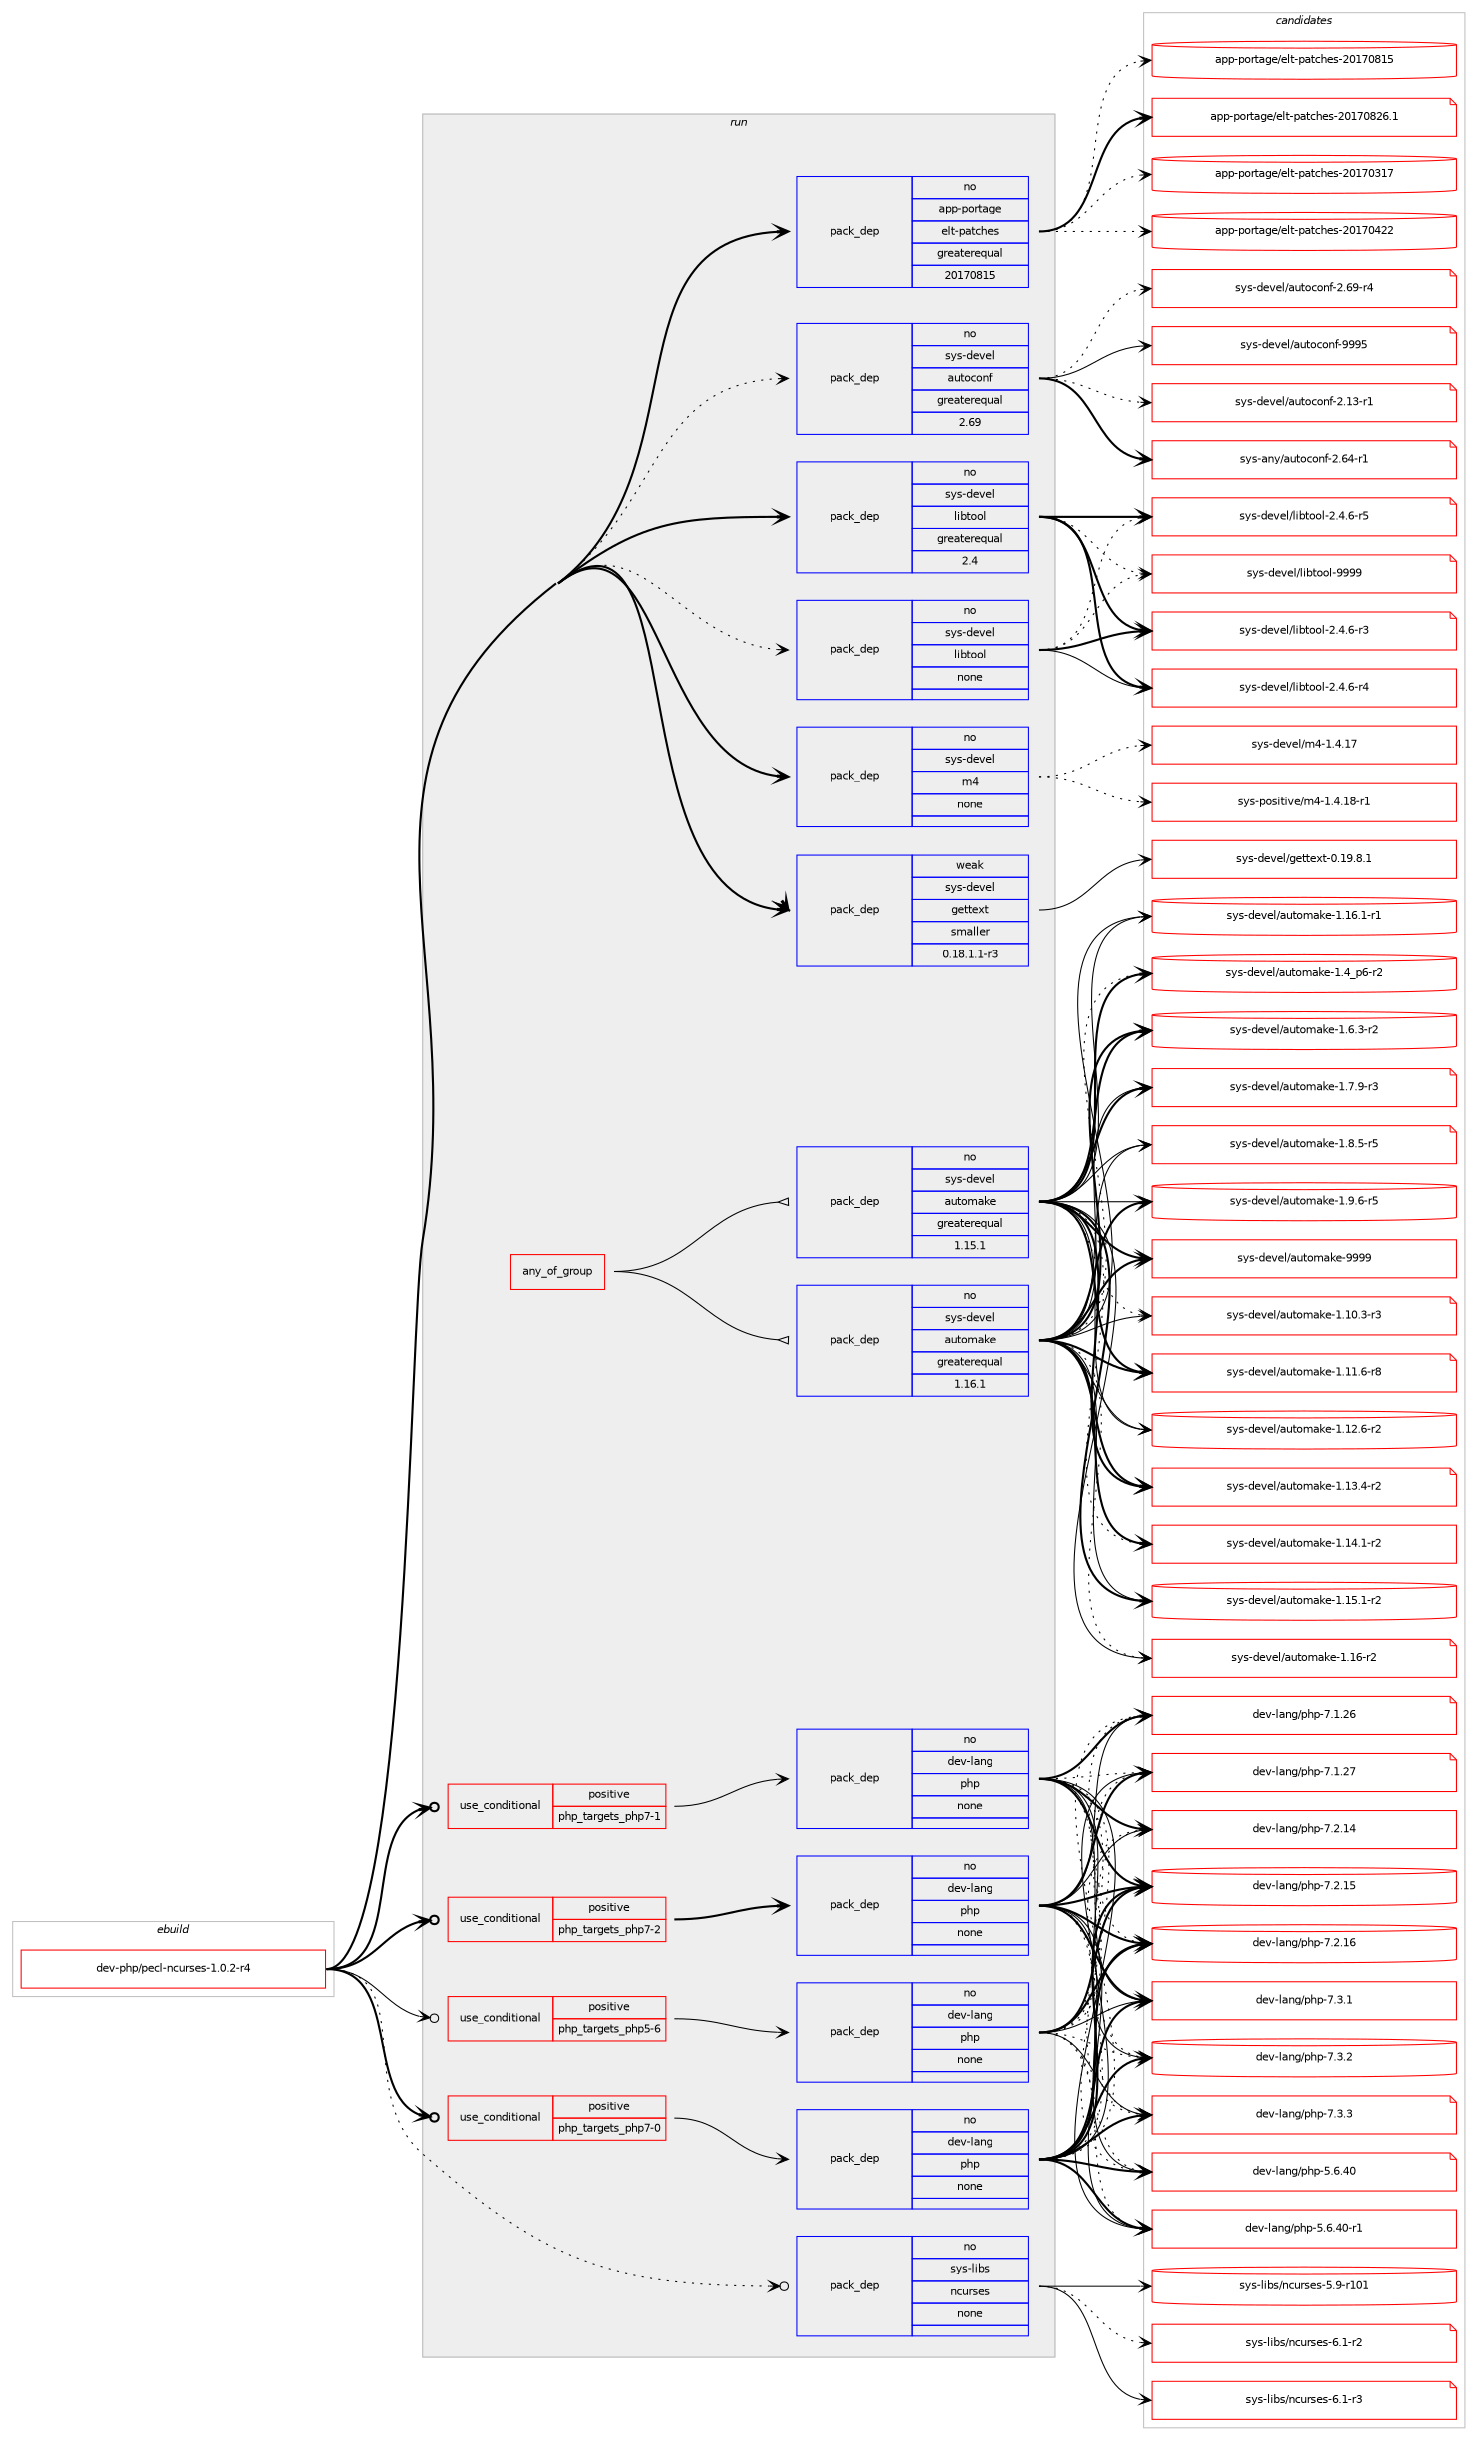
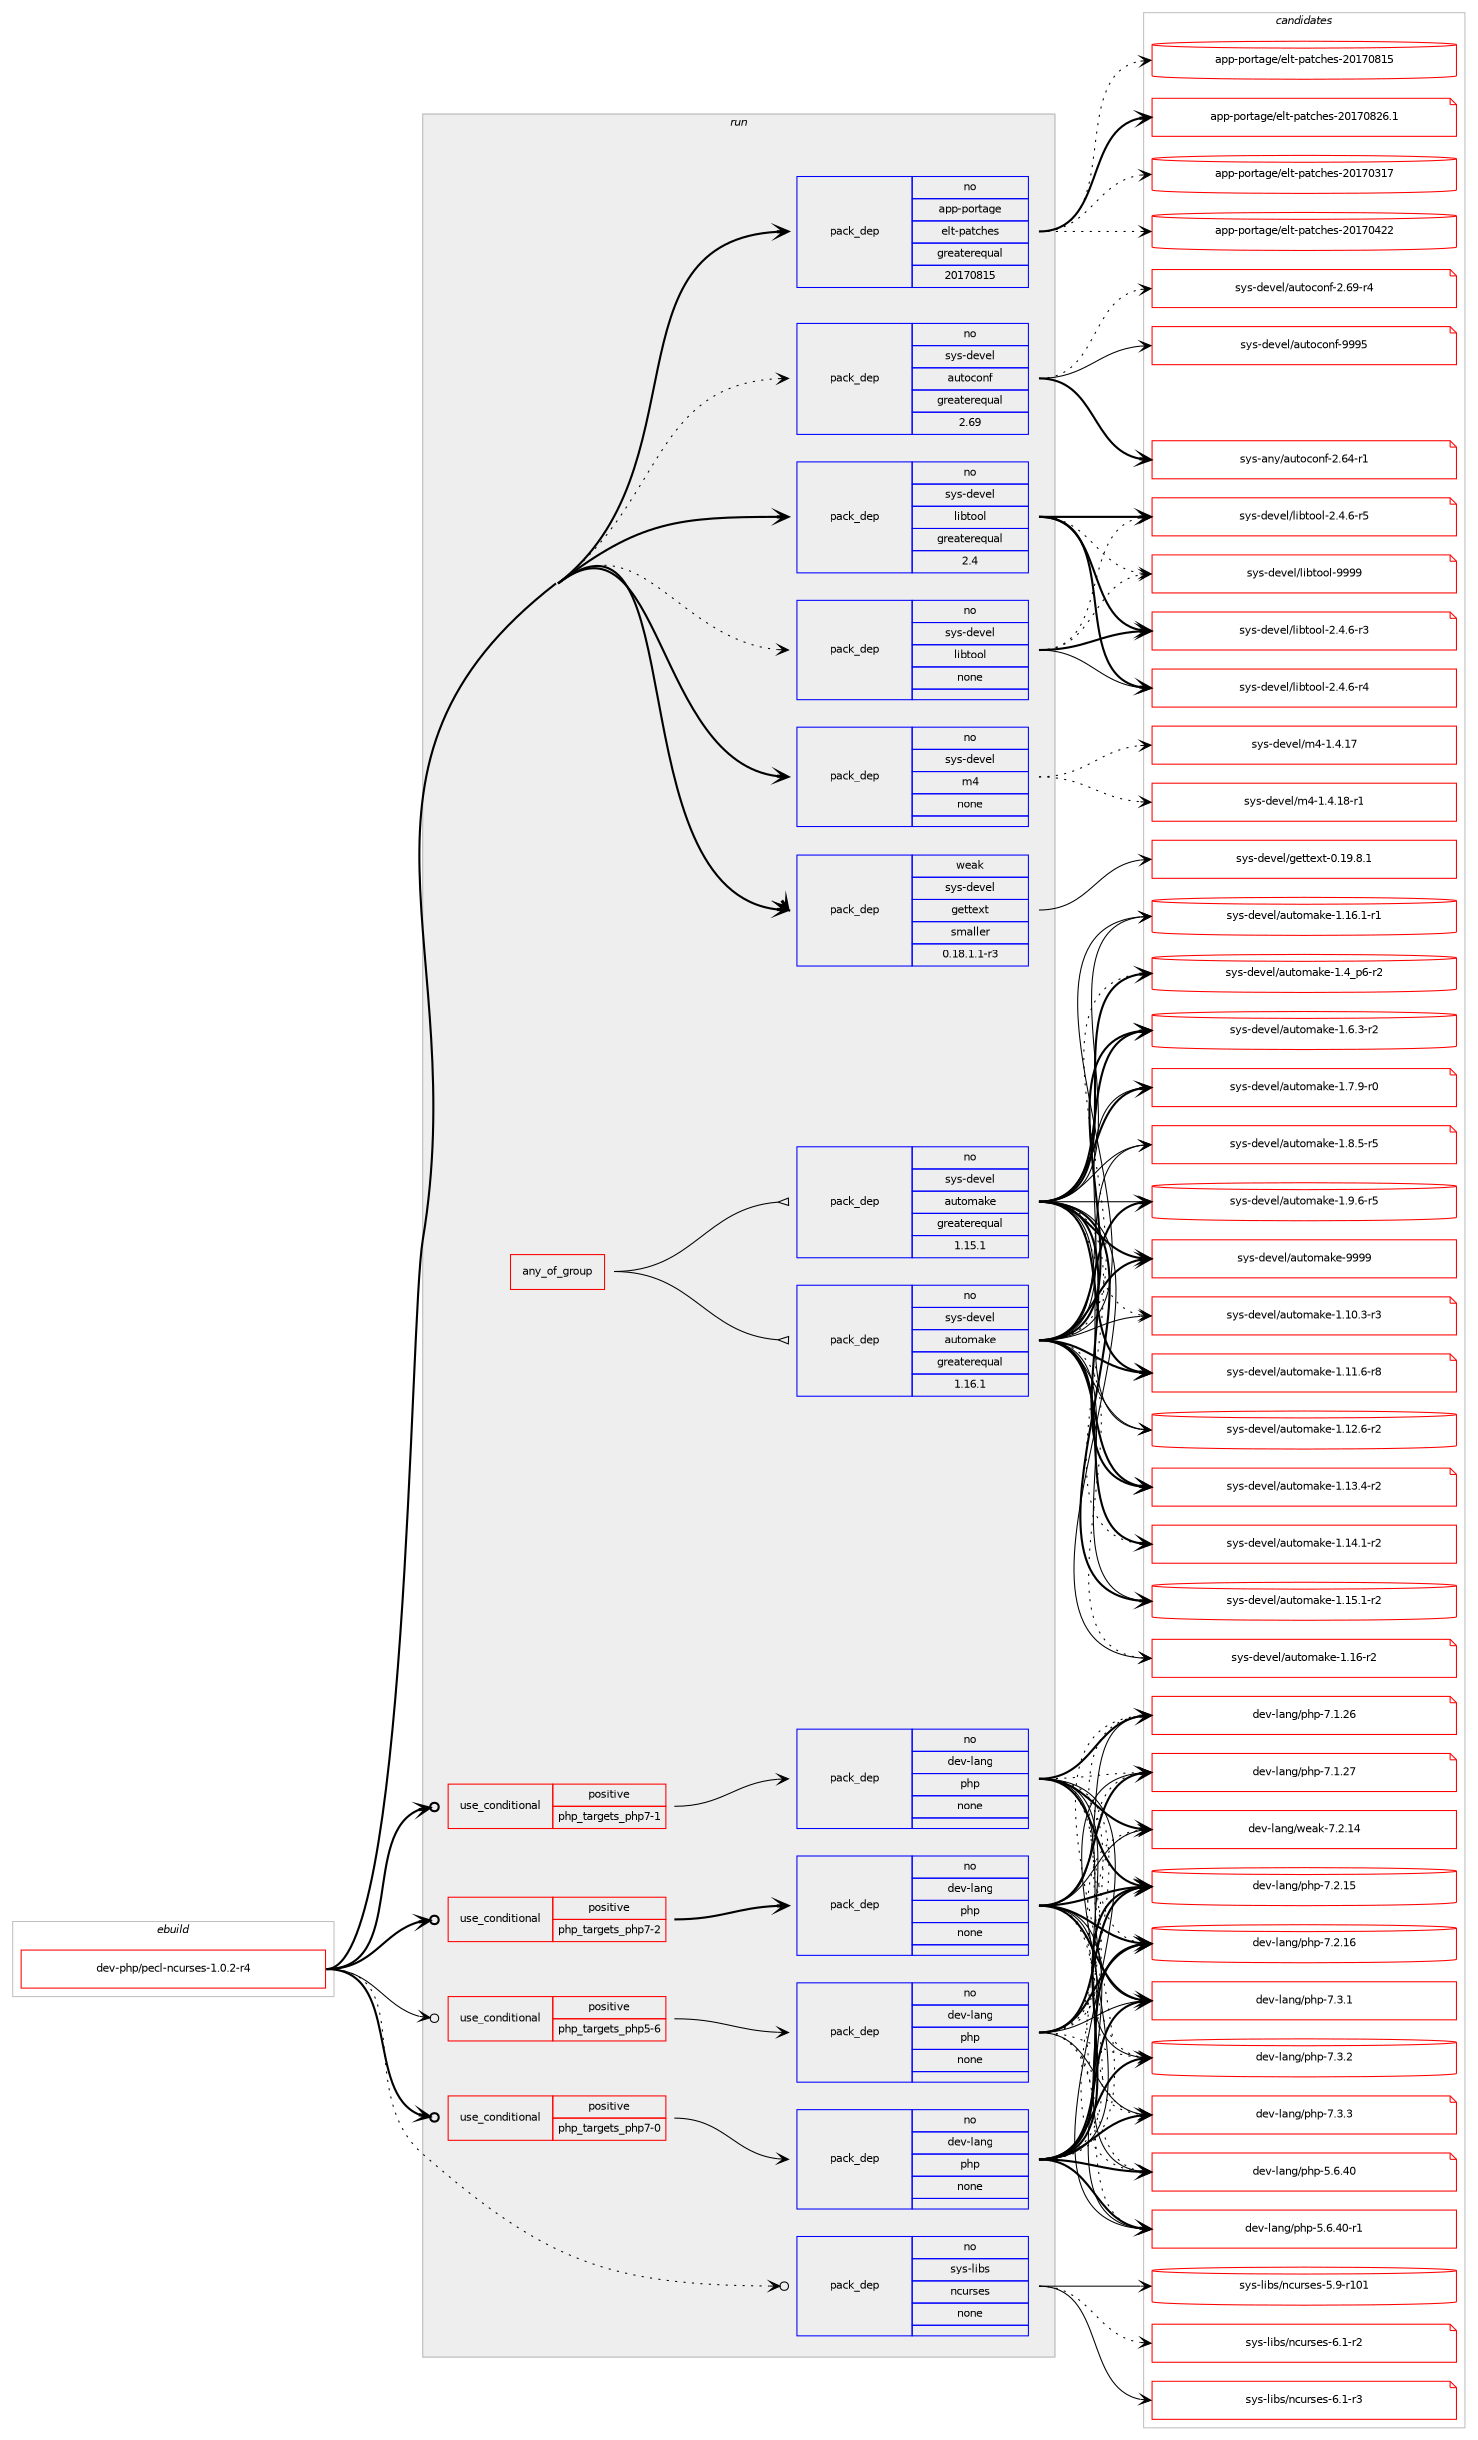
(1304, 403) -> none
(1304, 802) -> (1304, 802)
(1304, 1088) -> (1304, 1088)
(1304, 1830) -> (1304, 1830)
